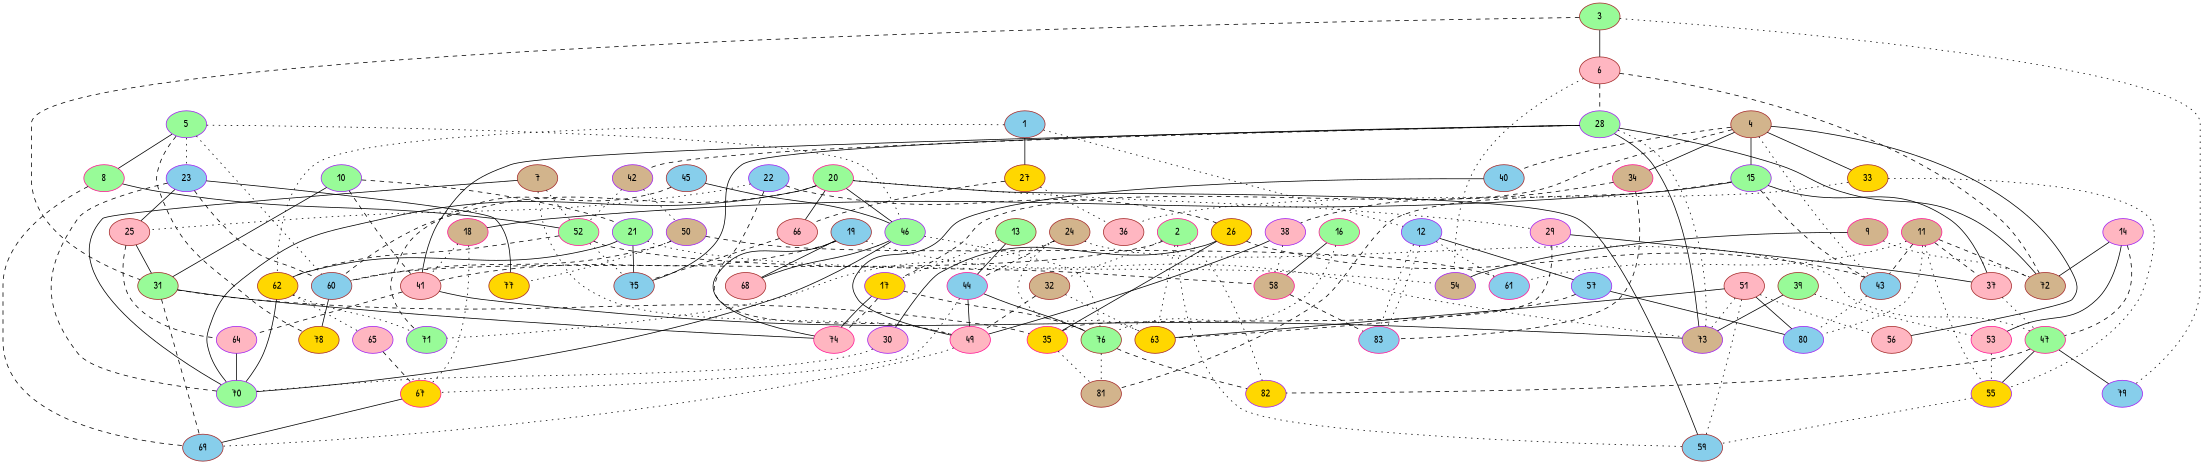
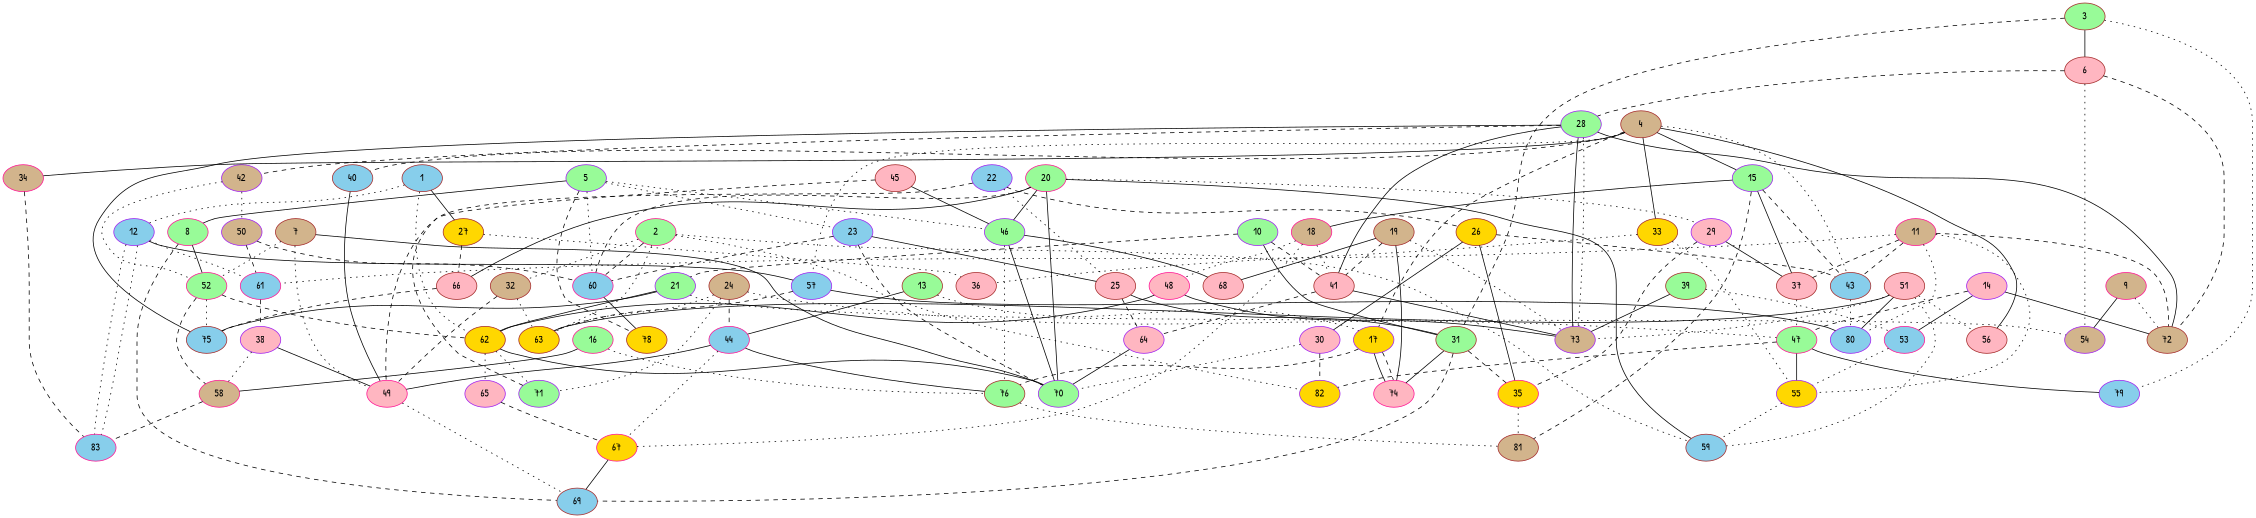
none -> (1183, 144)
(686, 178) -> (895, 178)
(1456, 199) -> (261, 313)
(851, 232) -> (1394, 232)
(332, 286) -> (593, 286)
(509, 286) -> none
none -> (1169, 286)
(1991, 340) -> (1904, 340)
(1188, 373) -> (1320, 367)
